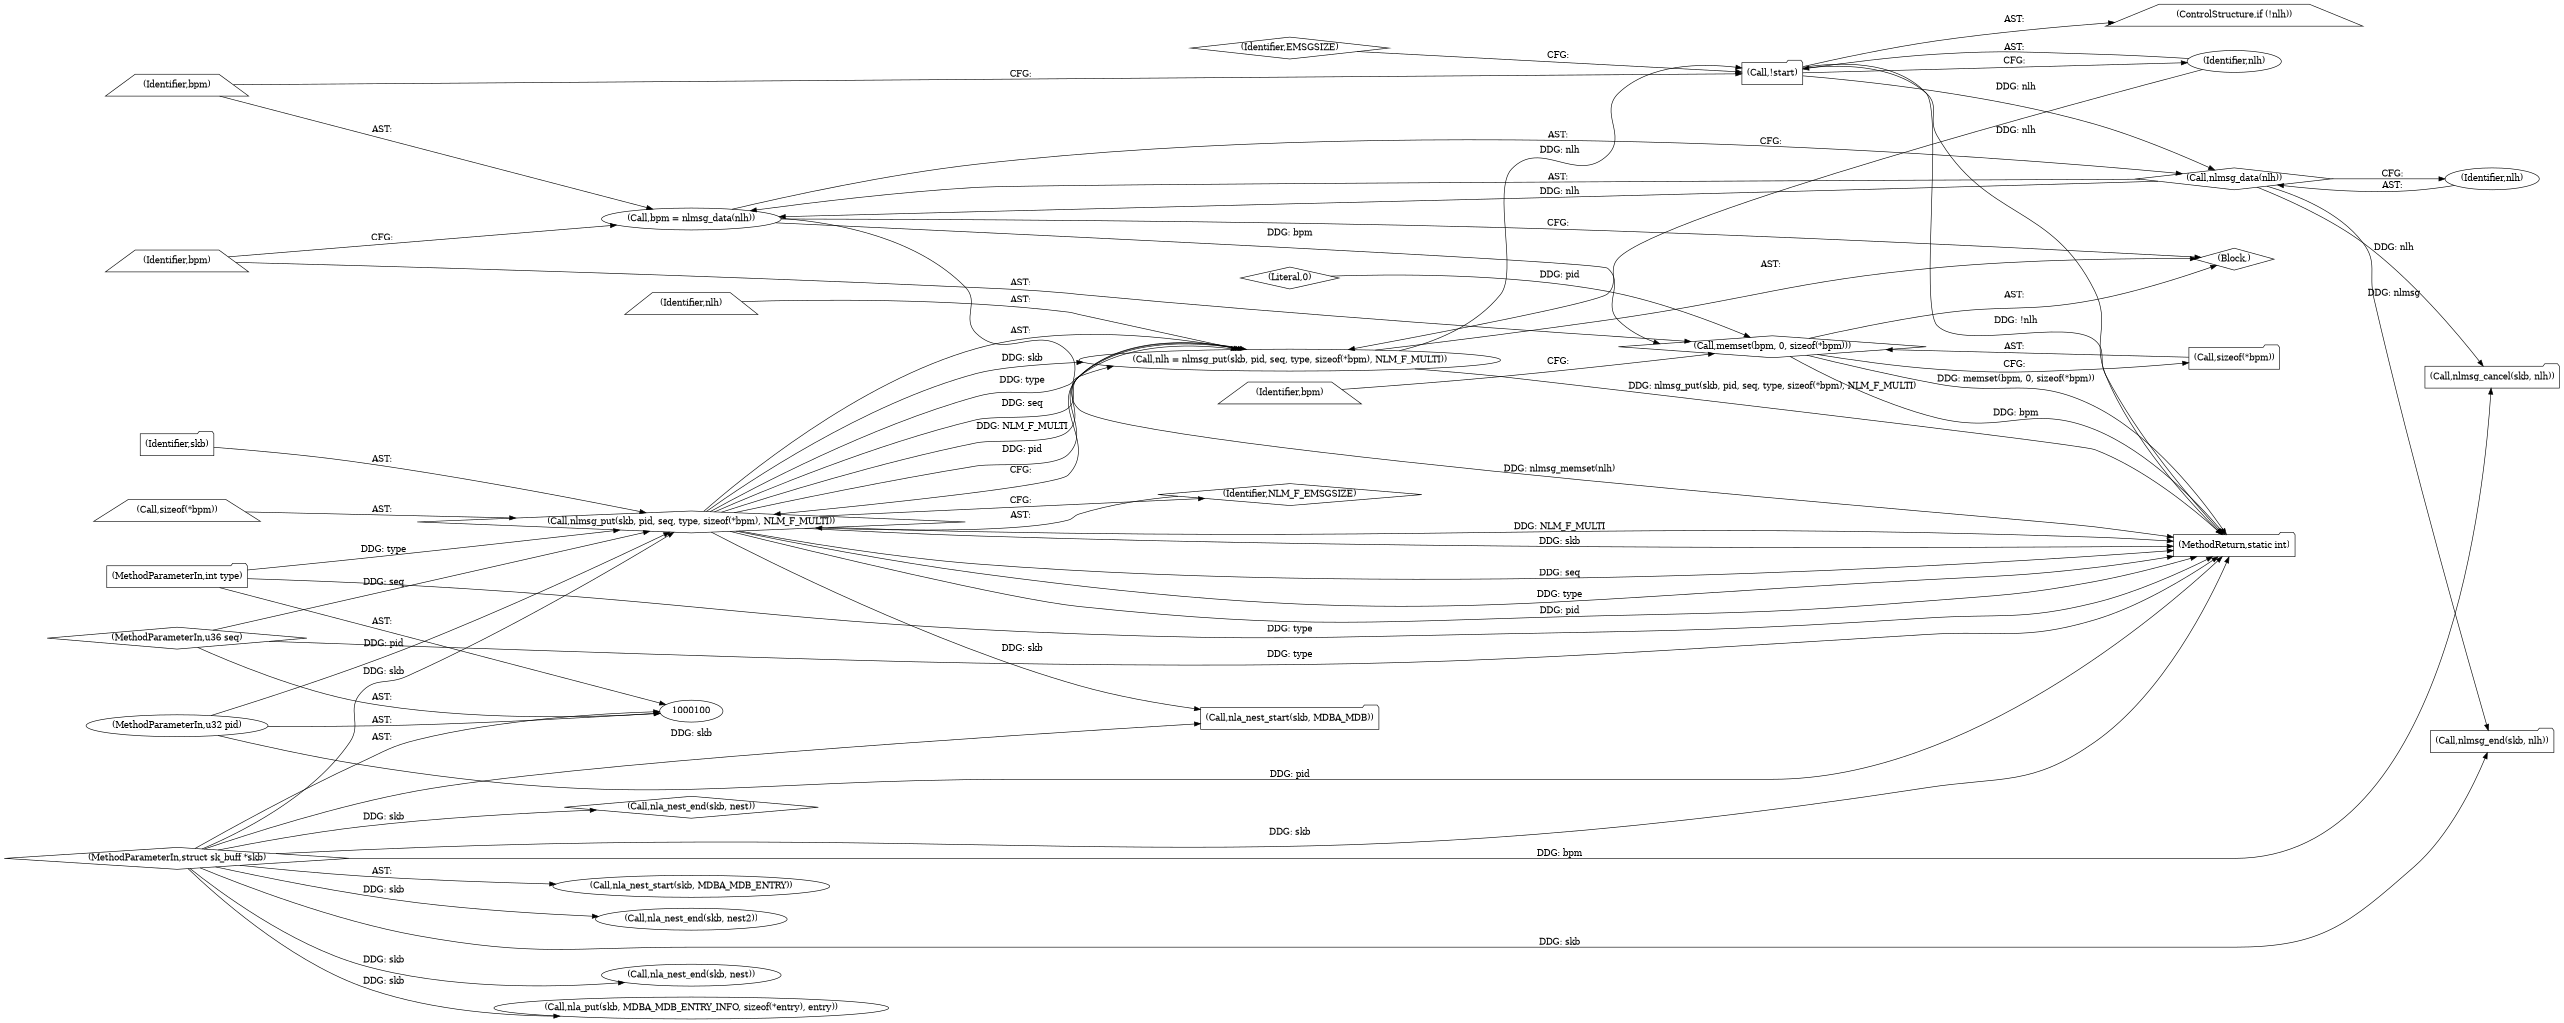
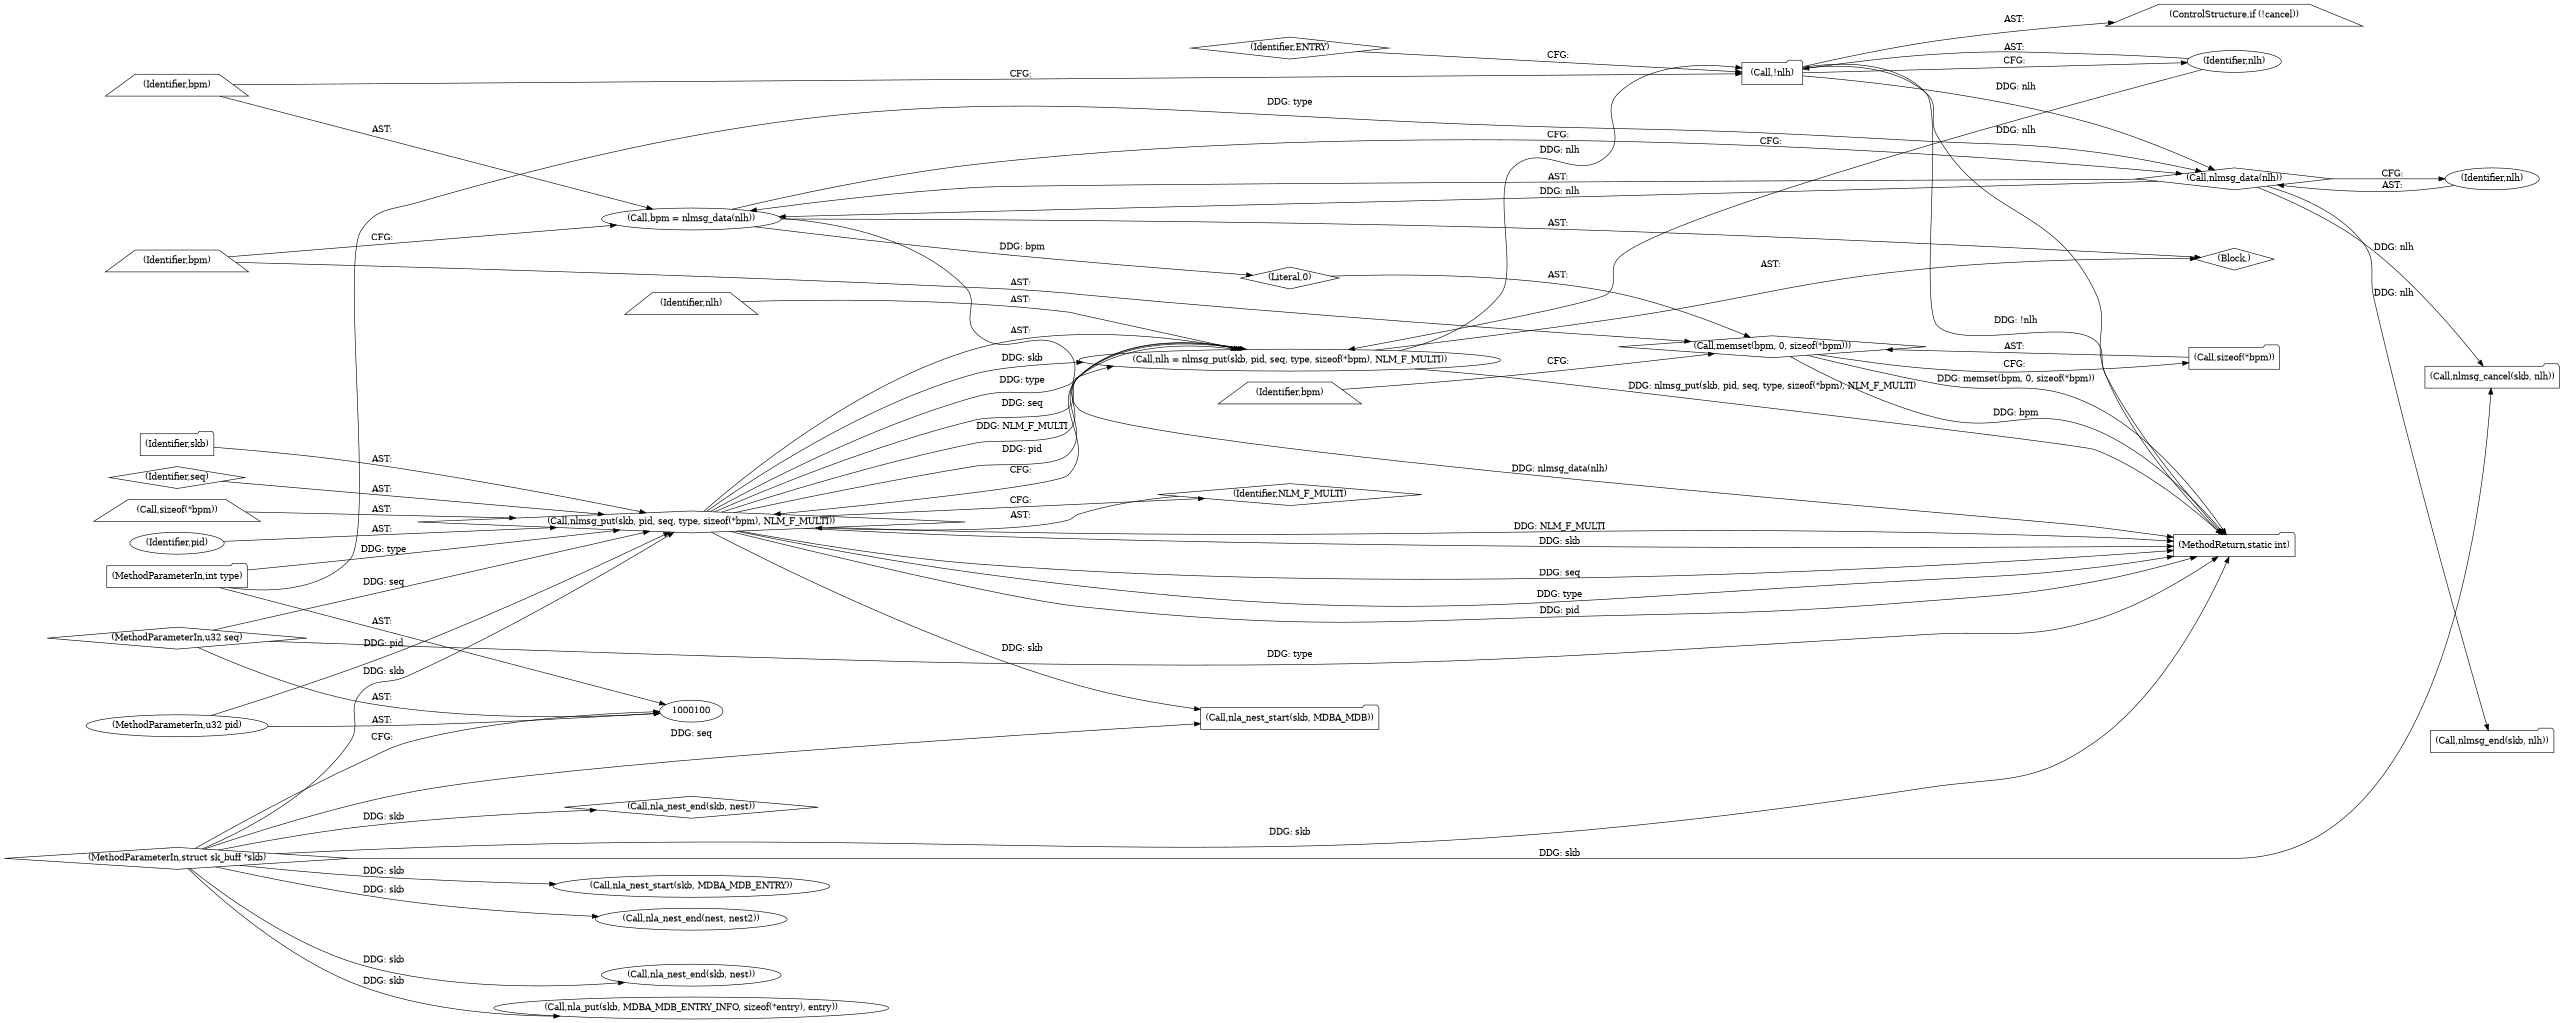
(2234, 15) -> (2234, 15)
(1290, 48) -> (1290, 48)
(1772, 74) -> (1772, 74)
(1560, 135) -> (1560, 135)
(1560, 224) -> (1560, 224)
(1241, 245) -> (1000, 254)
(1560, 275) -> (1560, 275)
(2394, 294) -> (2394, 294)
(2011, 308) -> none
(1560, 469) -> (1560, 469)
none -> (177, 478)
(1290, 495) -> (1290, 495)
none -> (177, 543)
(177, 638) -> (177, 638)
(1231, 638) -> (1041, 107)
(691, 734) -> (691, 734)
(384, 738) -> (384, 738)
(1246, 779) -> none
(1560, 854) -> (1560, 854)
(384, 871) -> (384, 871)
(691, 919) -> (691, 919)
(1378, 947) -> none
